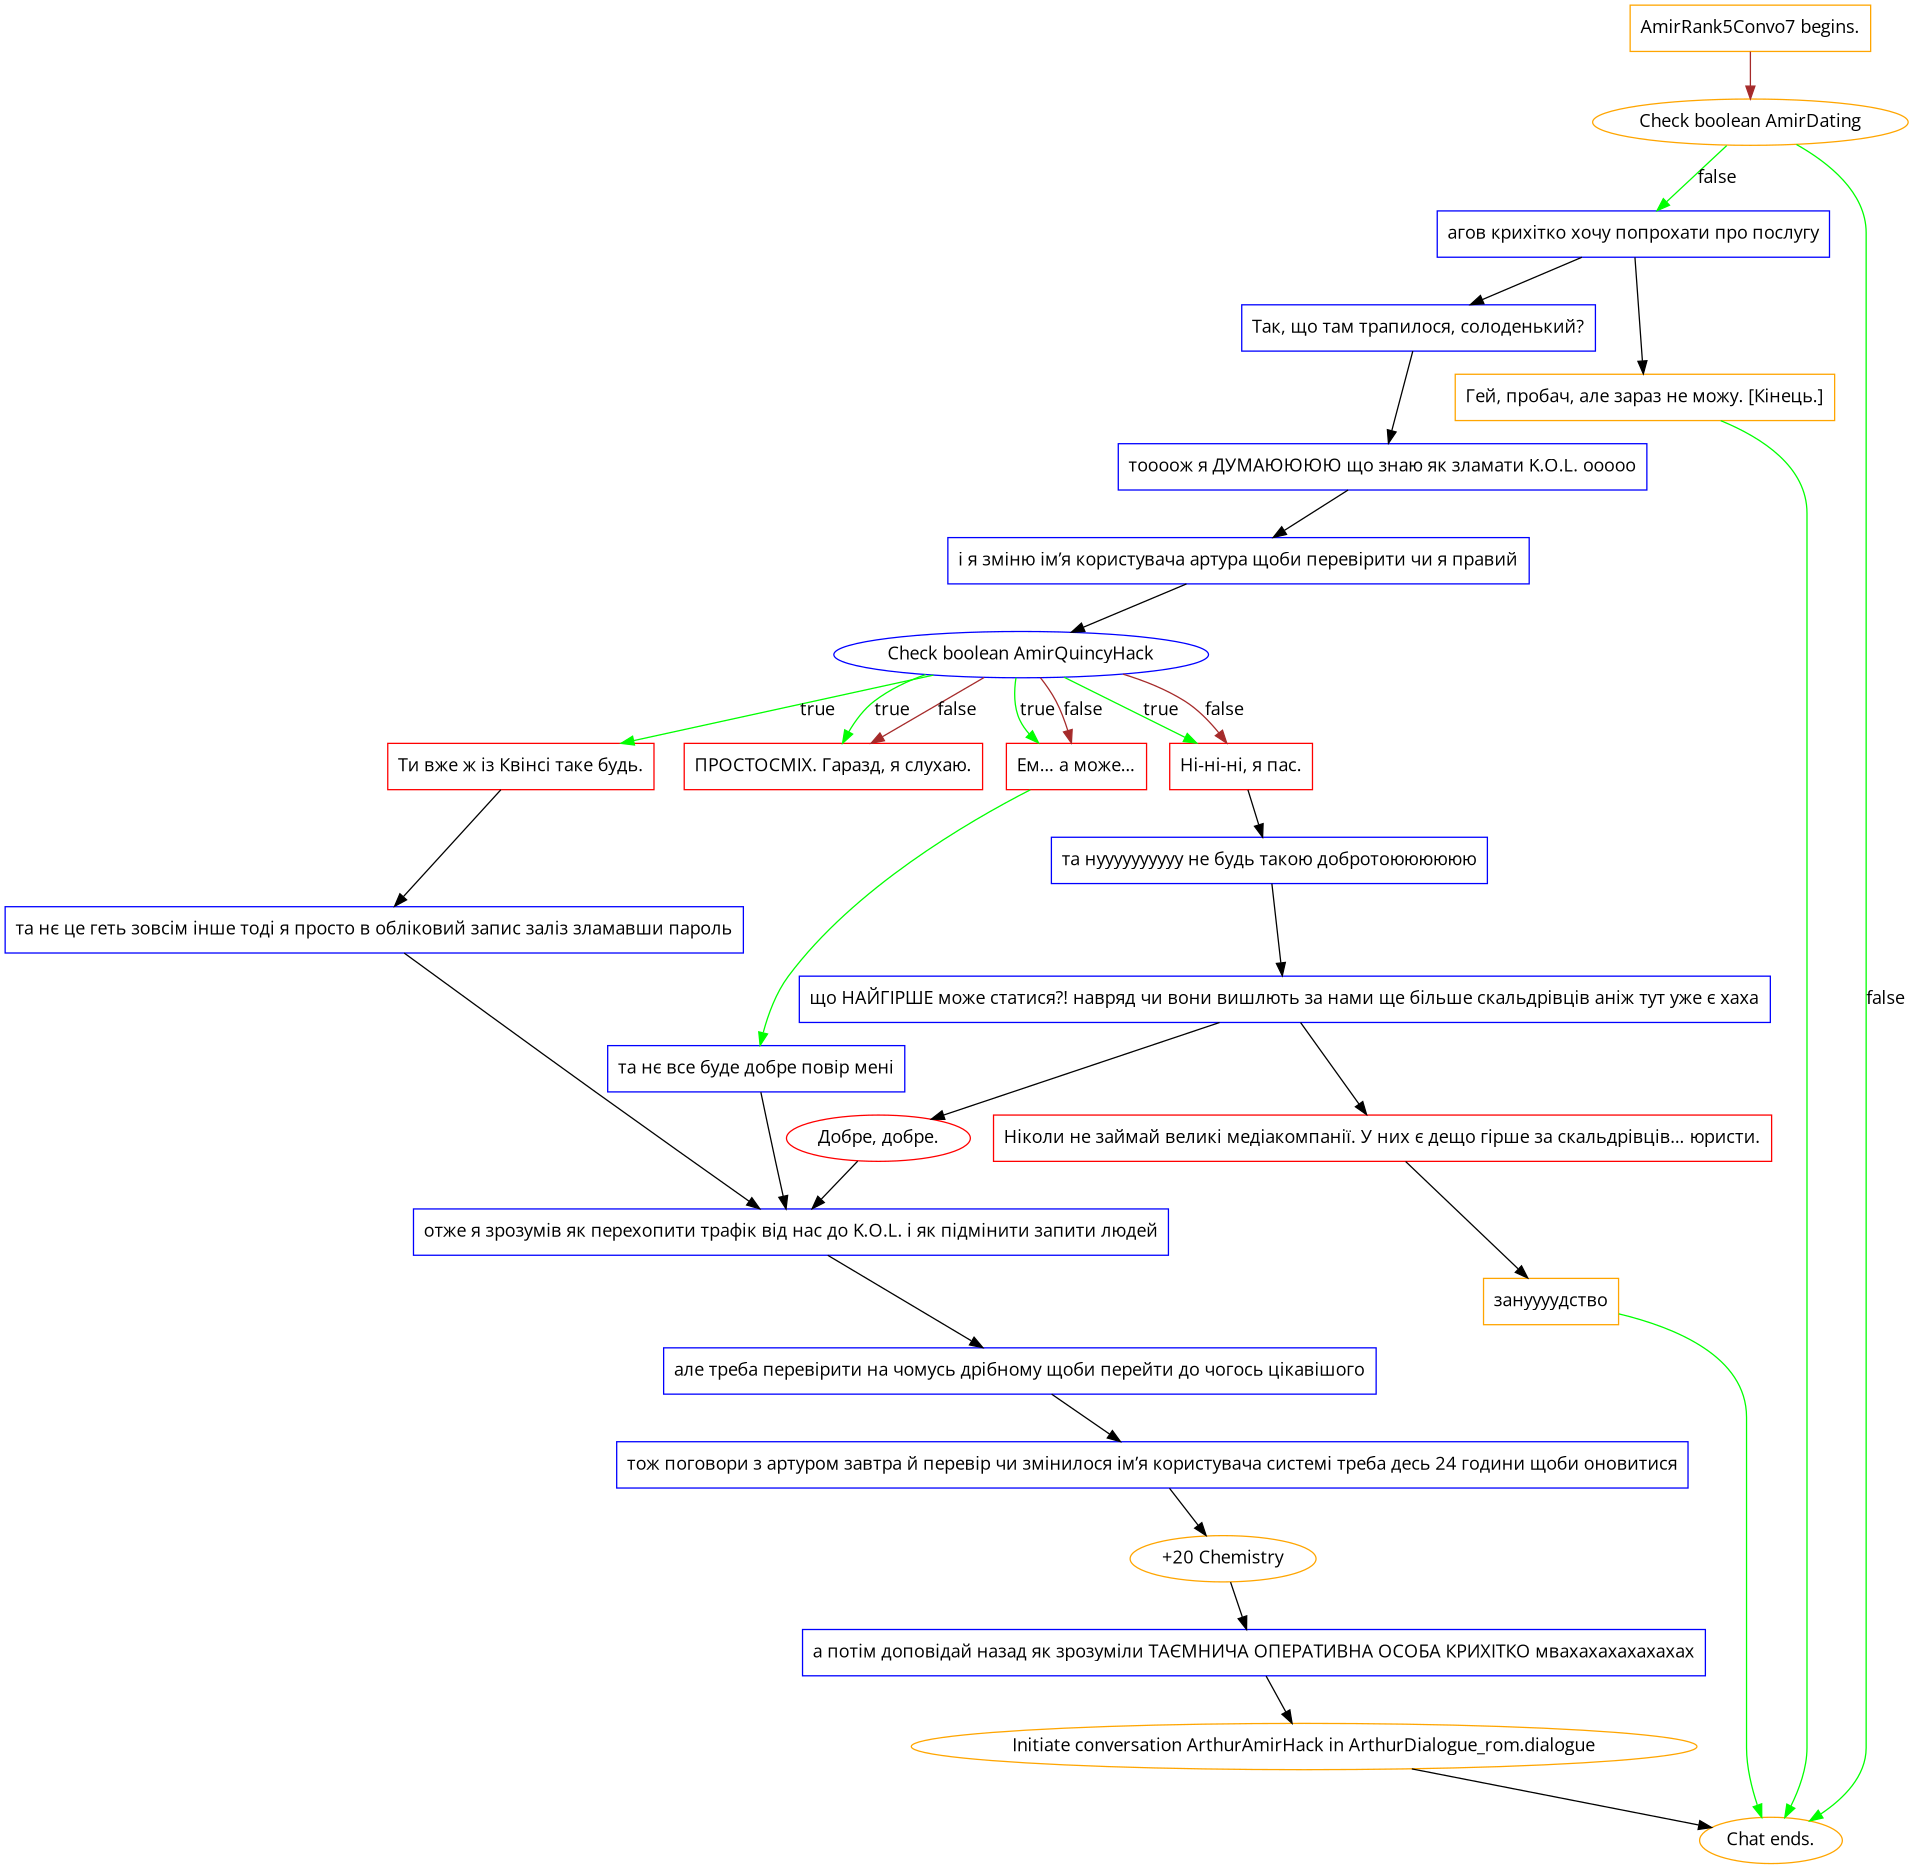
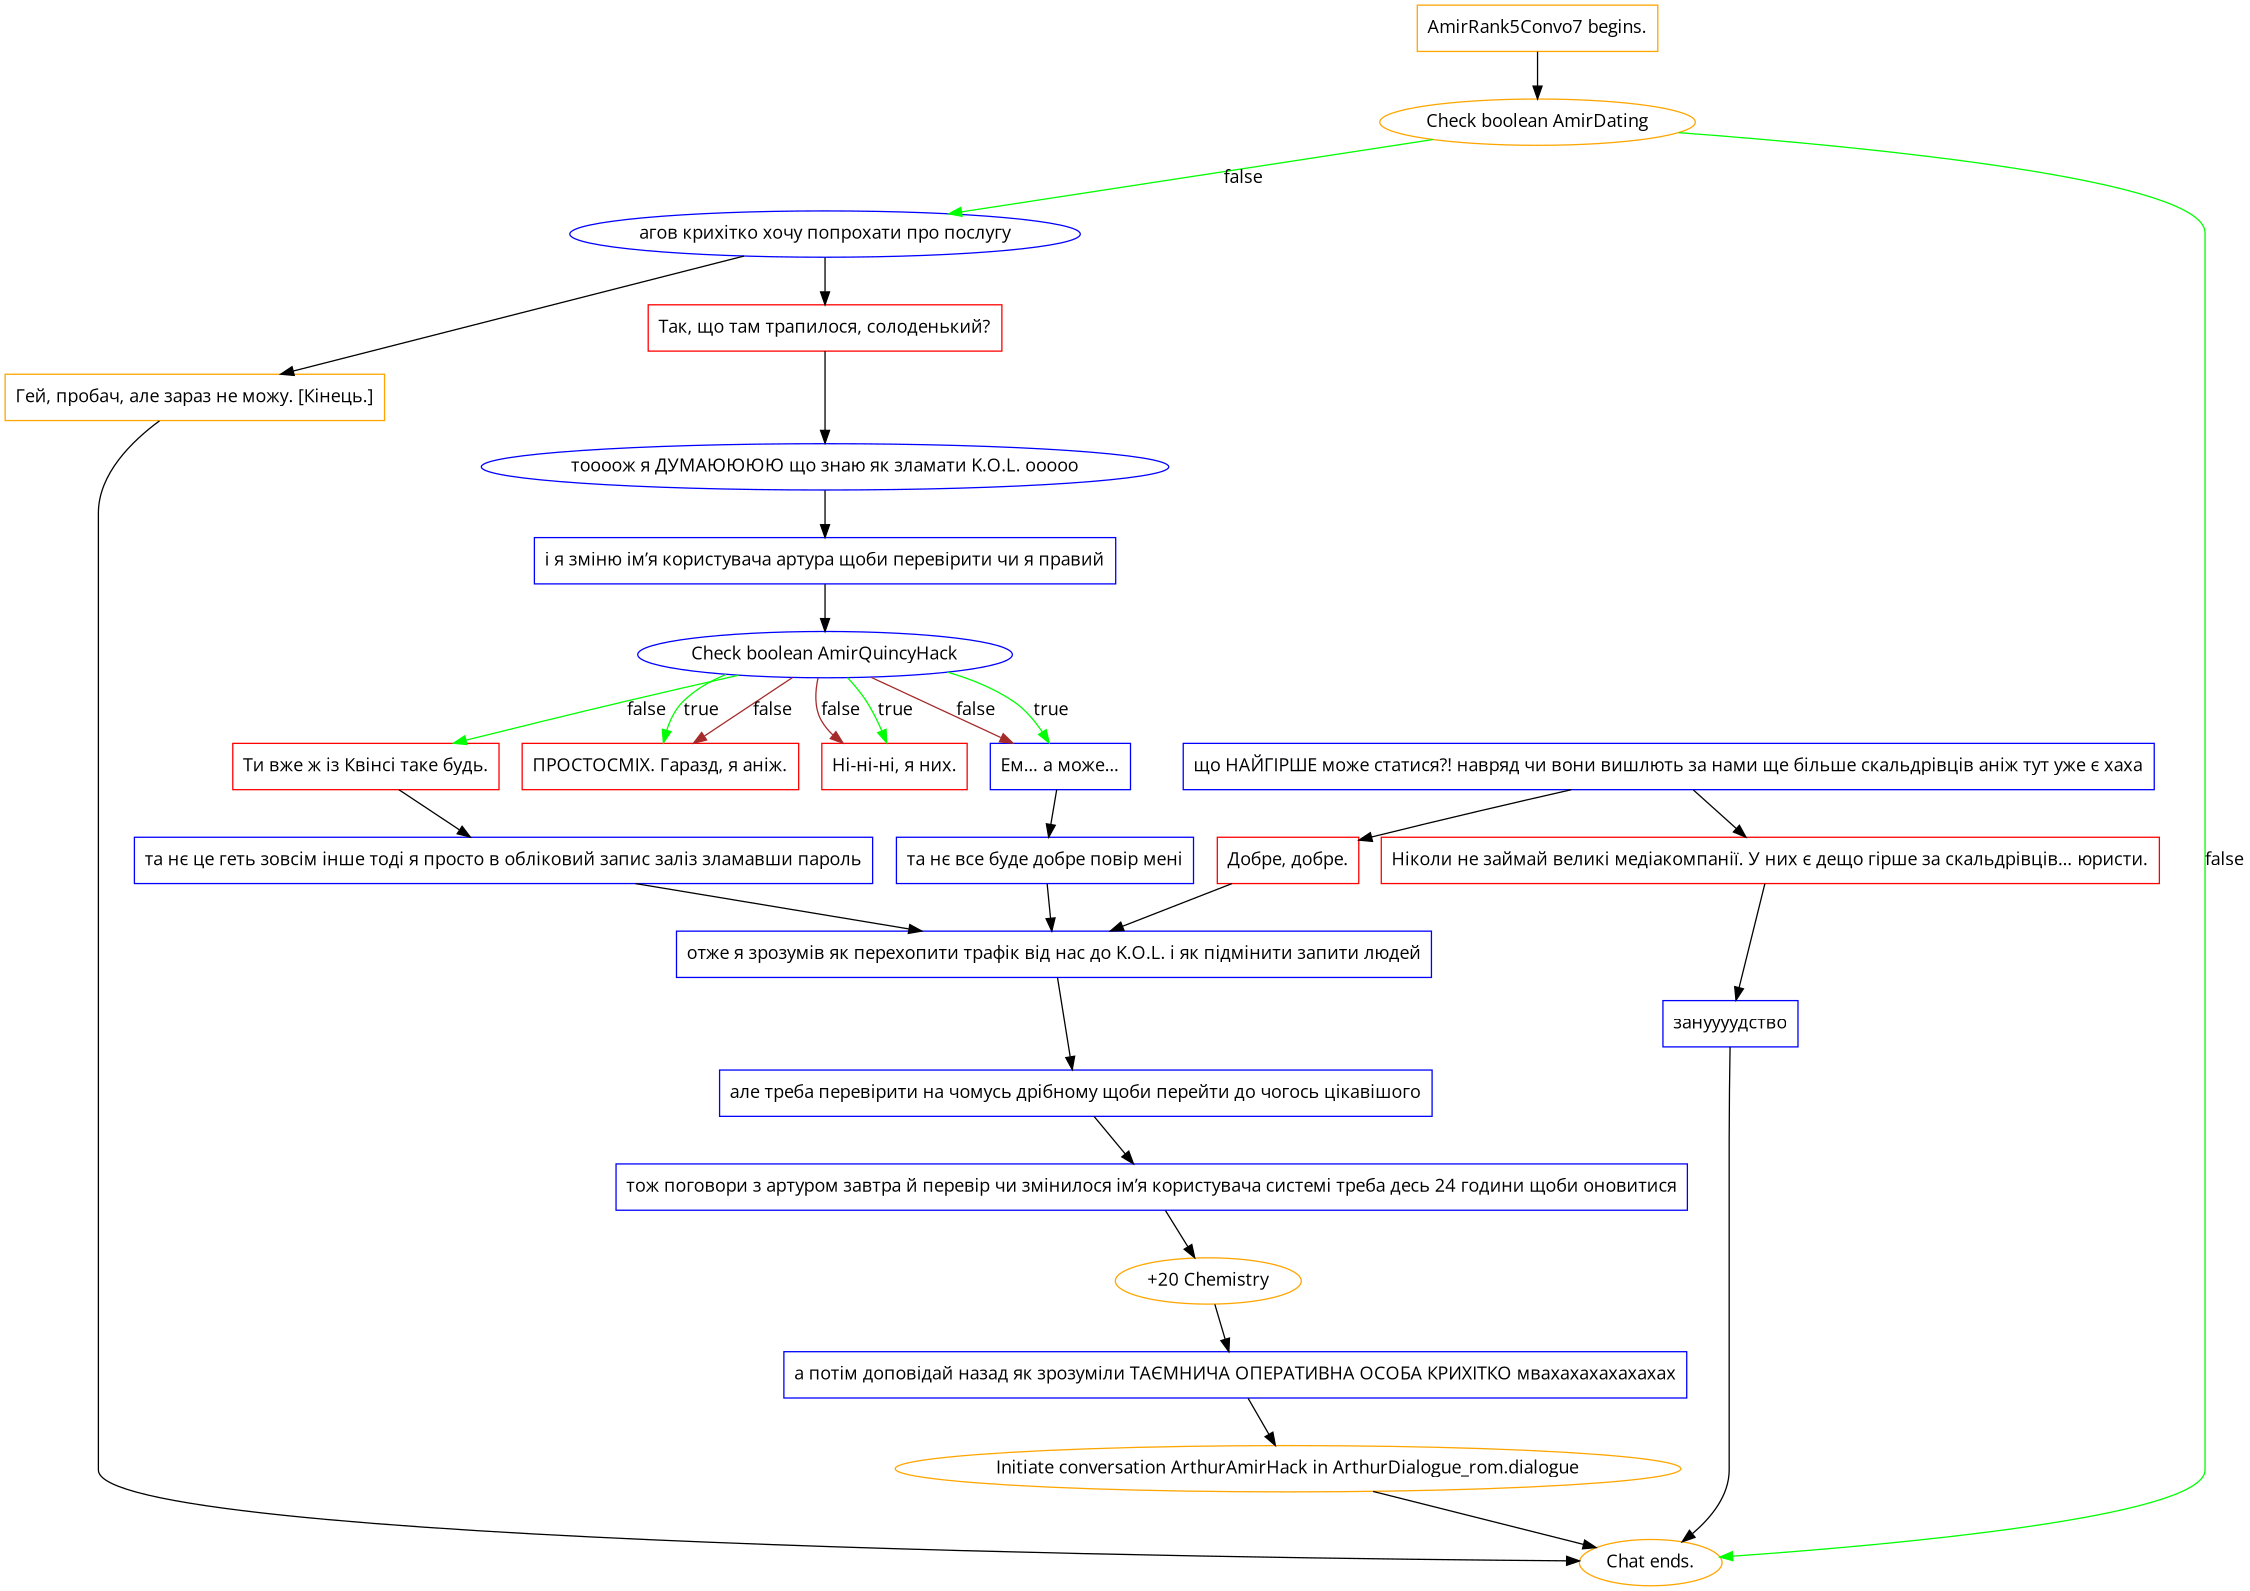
(1750, 69) -> (1538, 69)
(1633, 234) -> (825, 234)
(1419, 328) -> (825, 328)
(1383, 467) -> (825, 467)
(818, 711) -> (647, 711)
(833, 767) -> (660, 767)
(1076, 767) -> (1060, 767)
(1241, 767) -> (894, 767)
(1269, 860) -> none
(875, 889) -> (1054, 807)
(1807, 1094) -> (293, 1516)
(878, 1138) -> (1288, 860)
(1551, 1302) -> (1730, 1024)
(1747, 1523) -> (1729, 1296)
